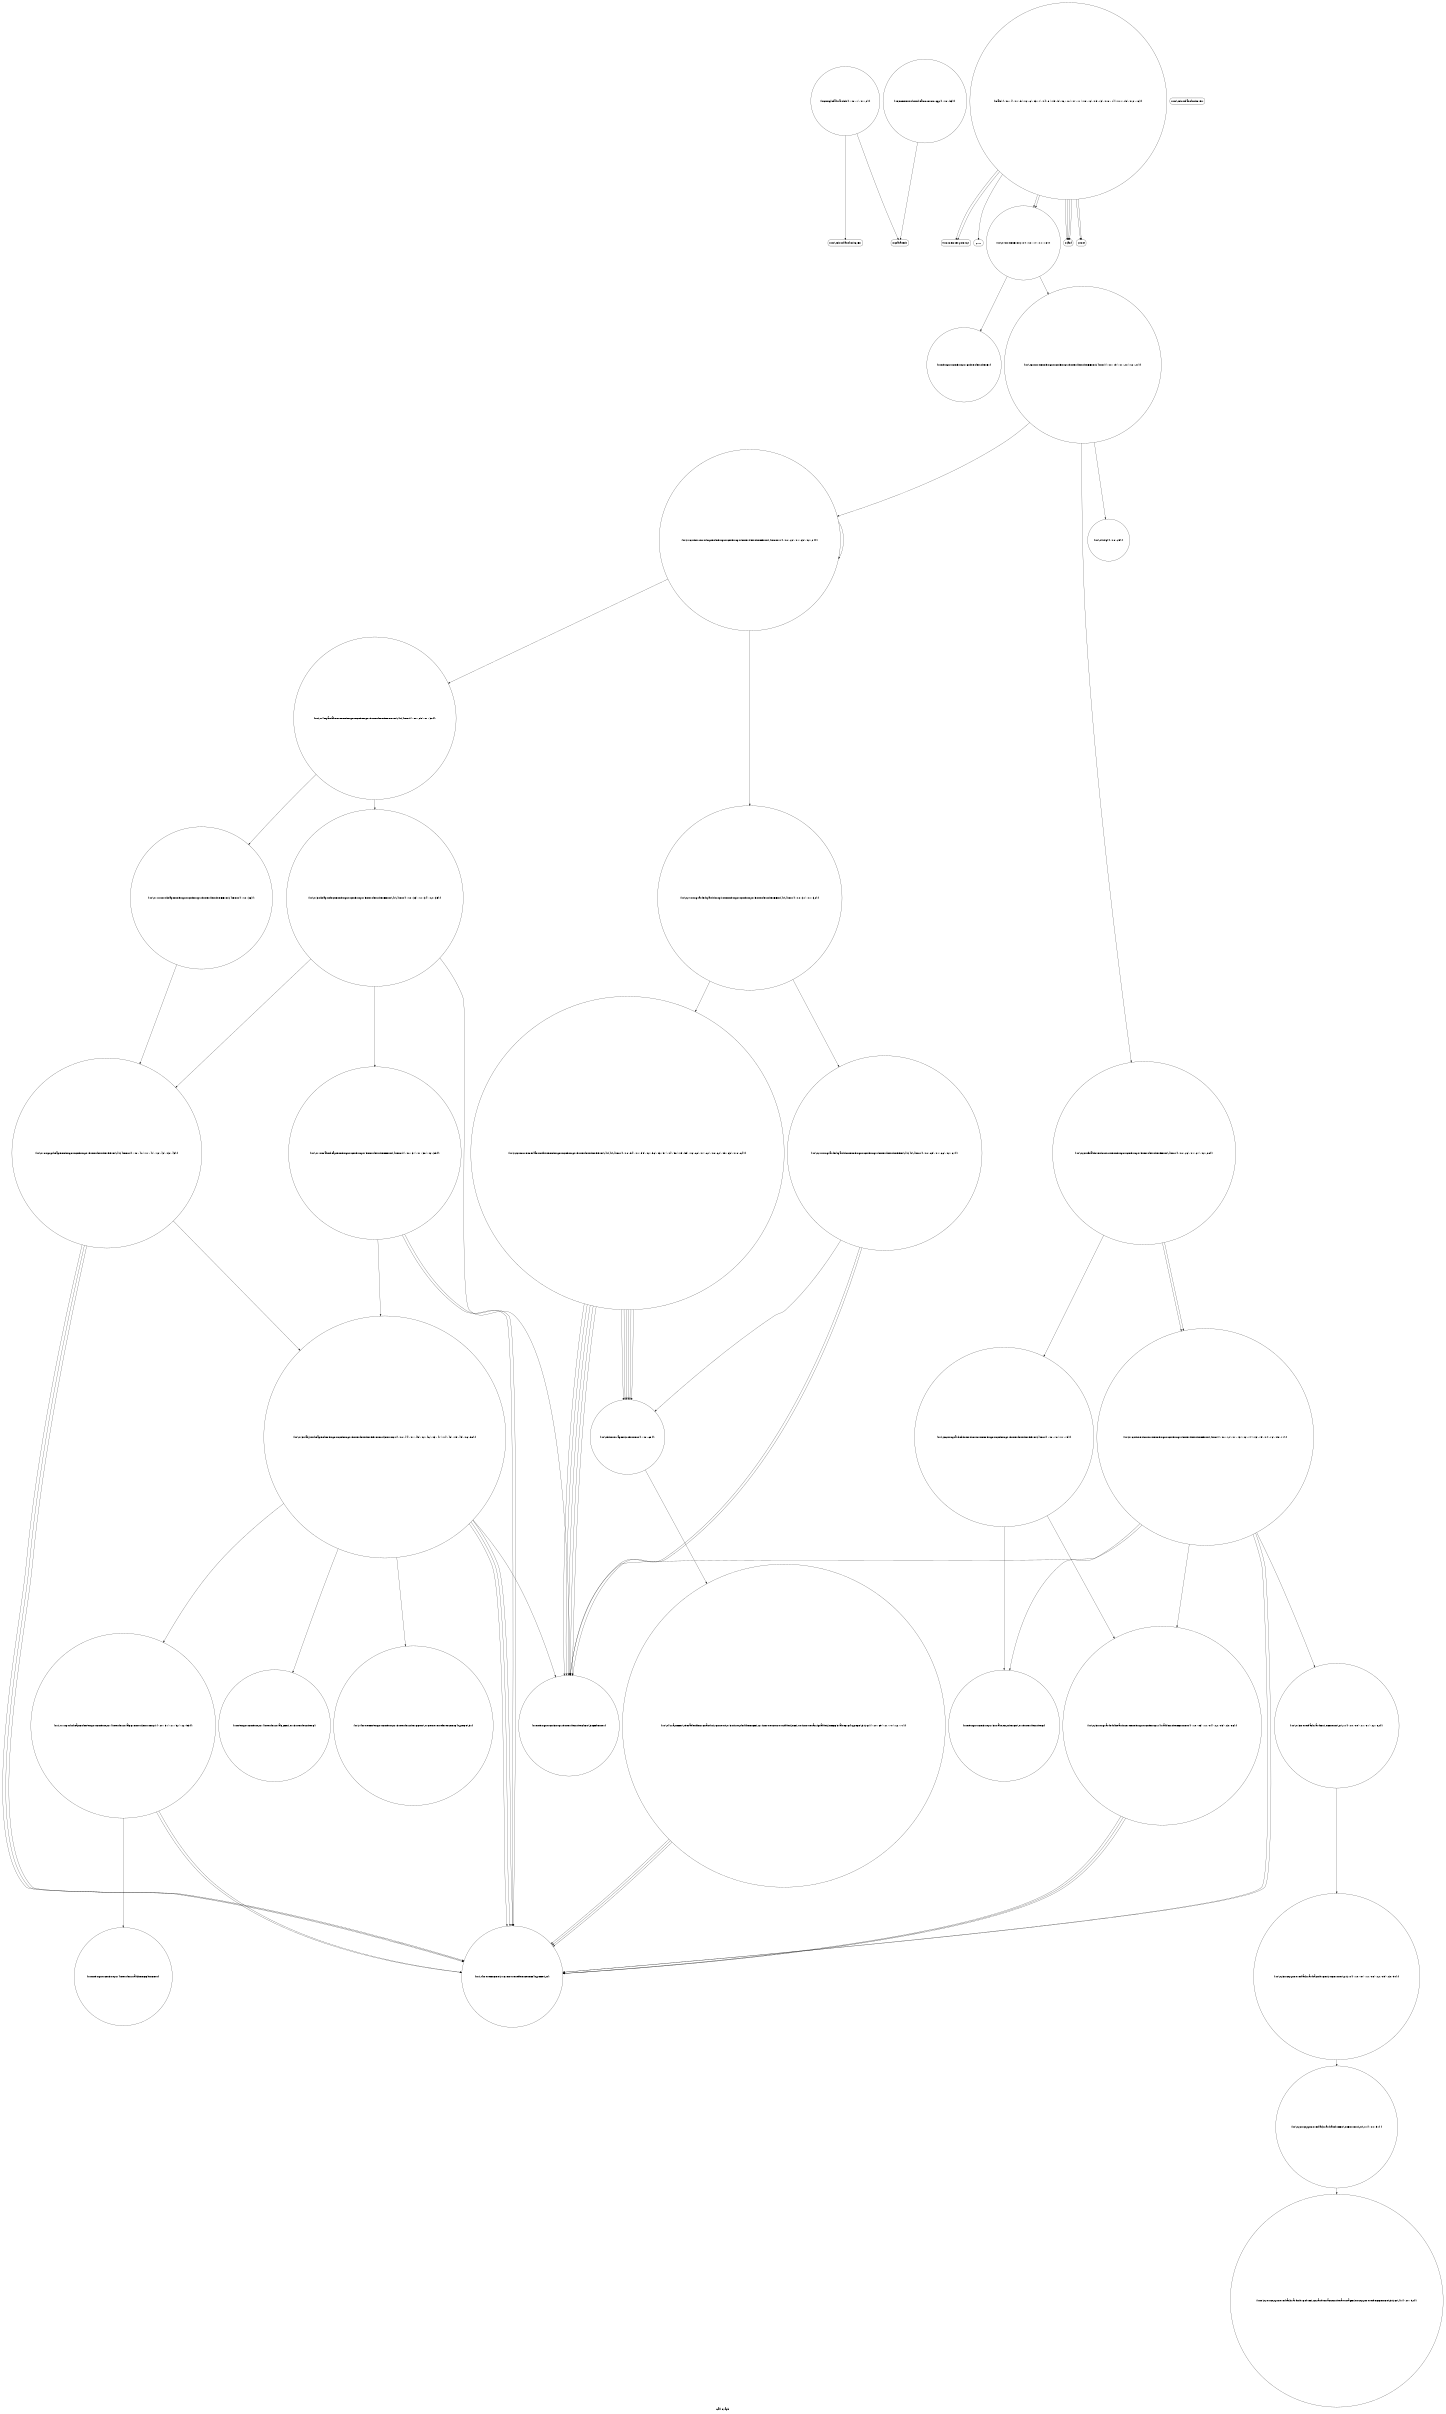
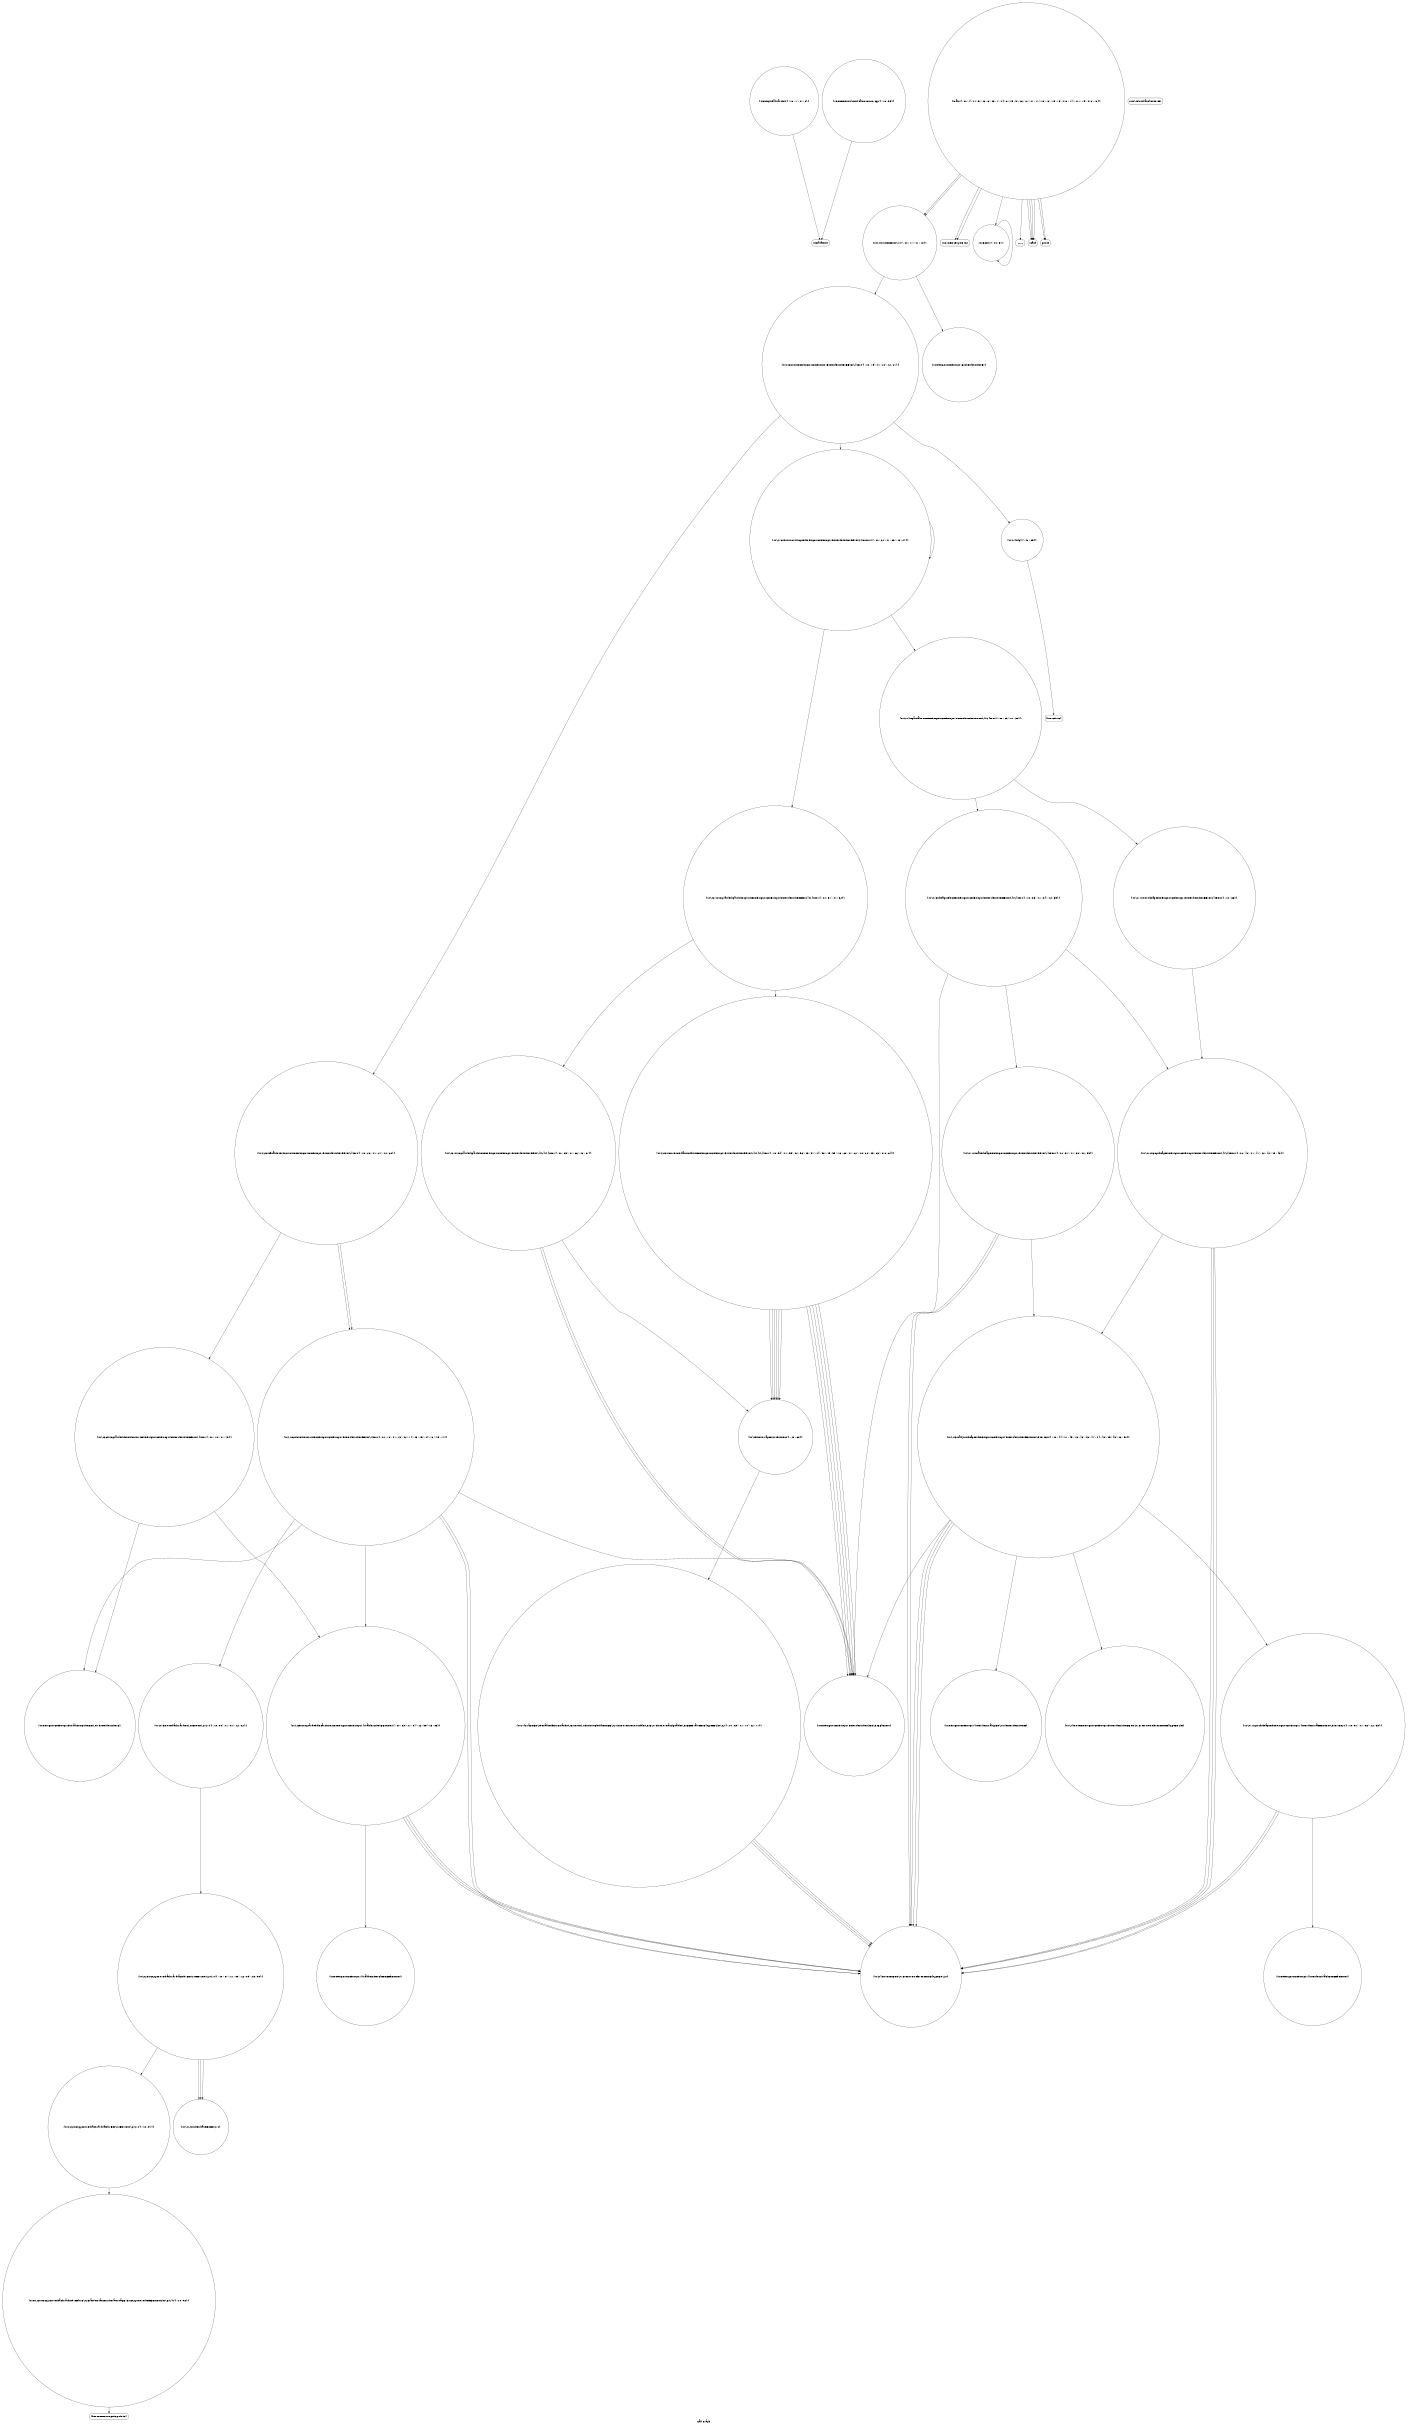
(845, 243) -> none
none -> (991, 243)
none -> (1054, 718)
none -> (366, 1977)
none -> (201, 2127)
none -> (109, 2417)
